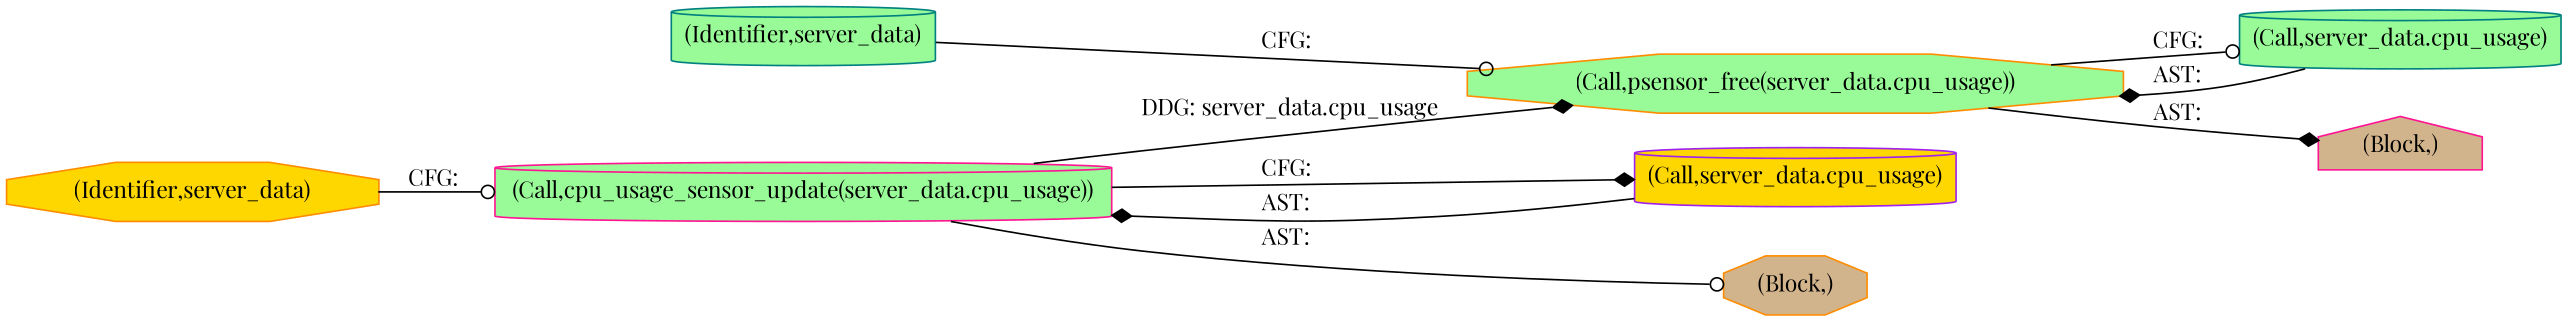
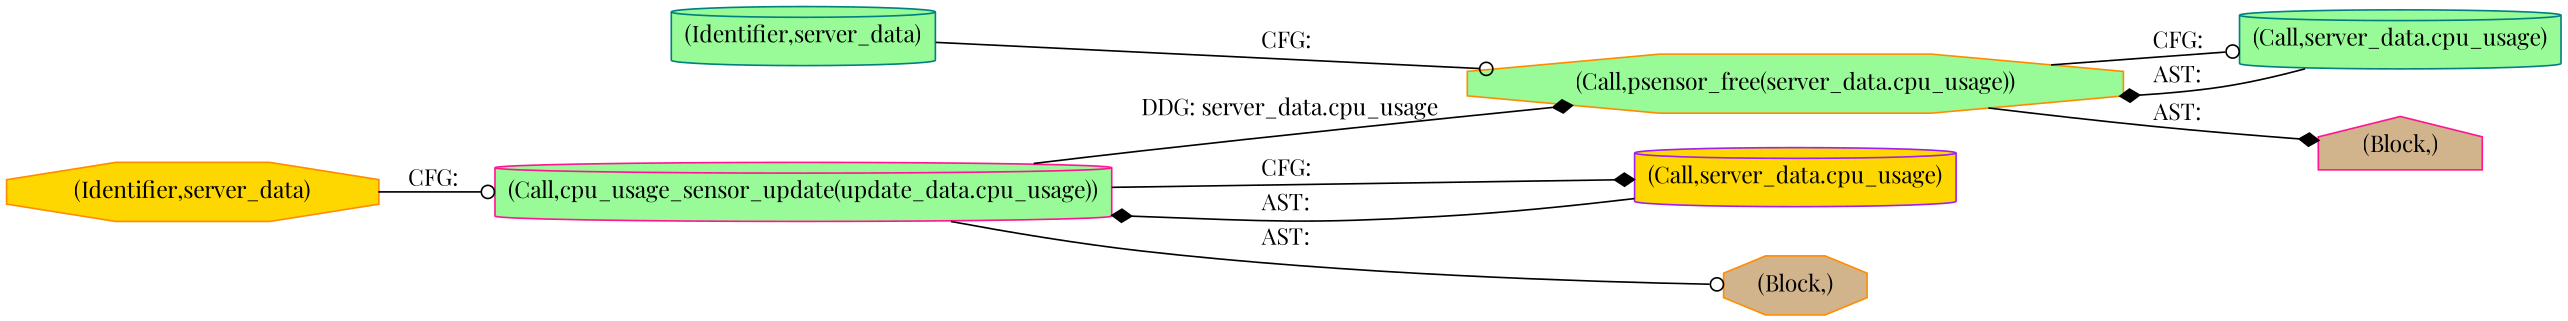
(803, 192) -> (803, 192)
